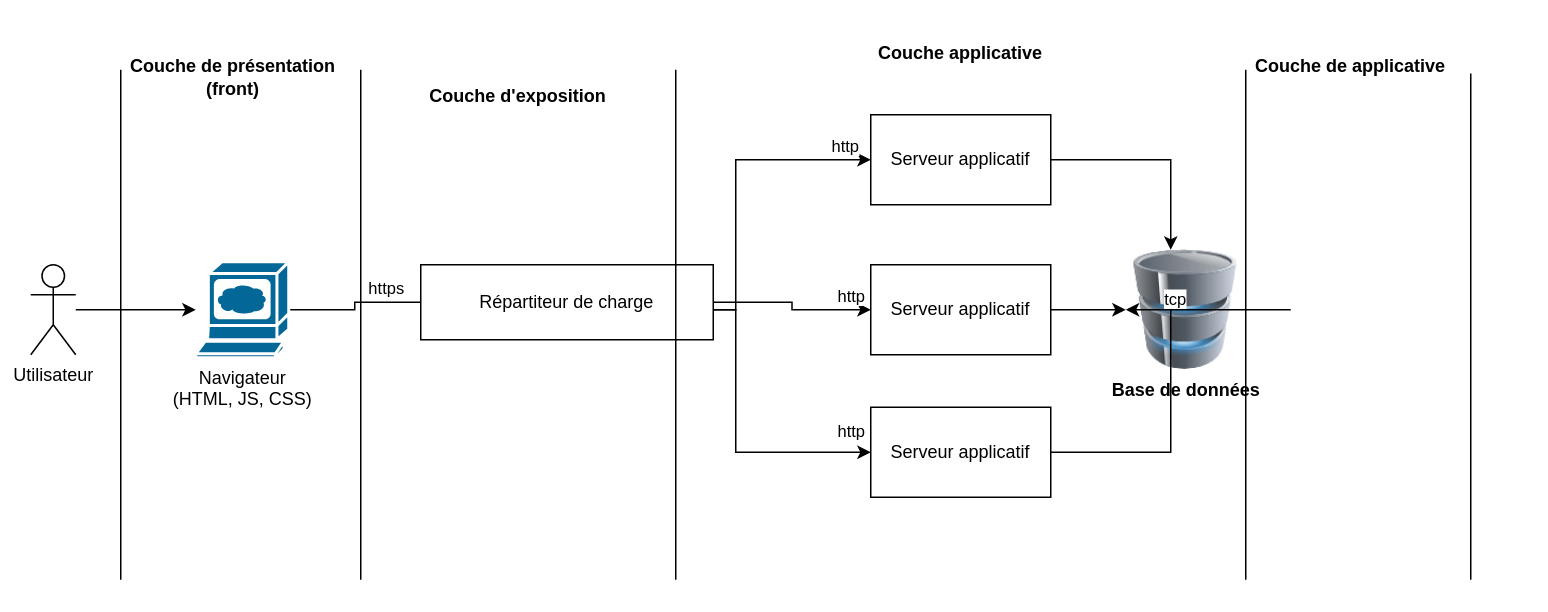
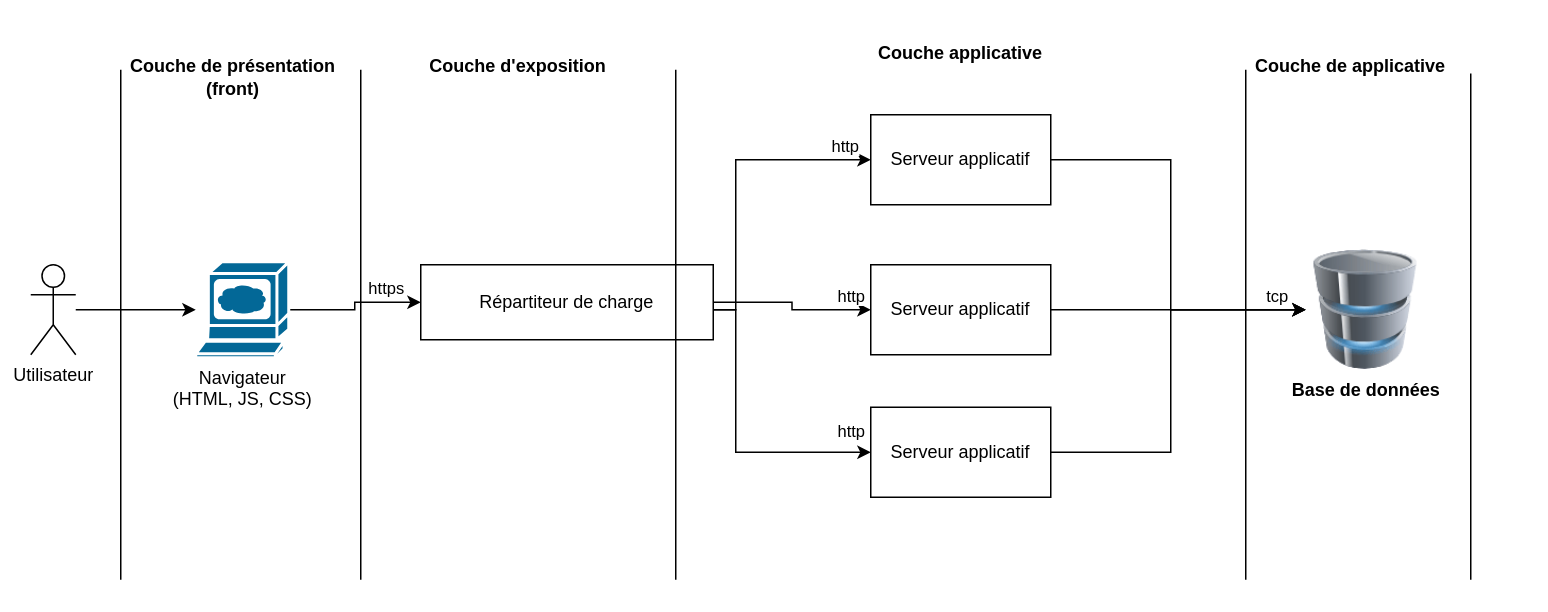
(518, 97) -> (518, 67)
(413, 302) -> (409, 302)
(1186, 310) -> (1366, 310)
